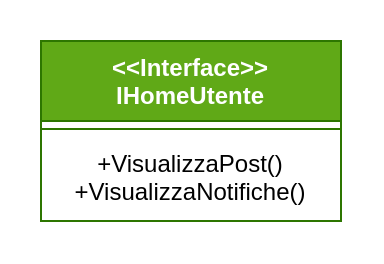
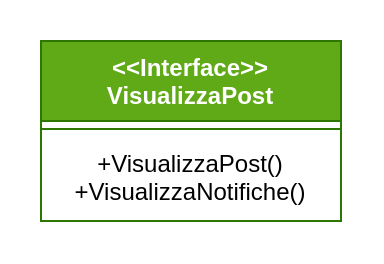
(191, 84) -> (191, 84)
